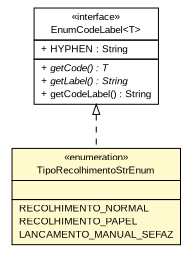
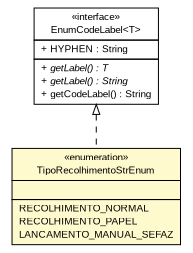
(75, 68) -> (75, 68)
